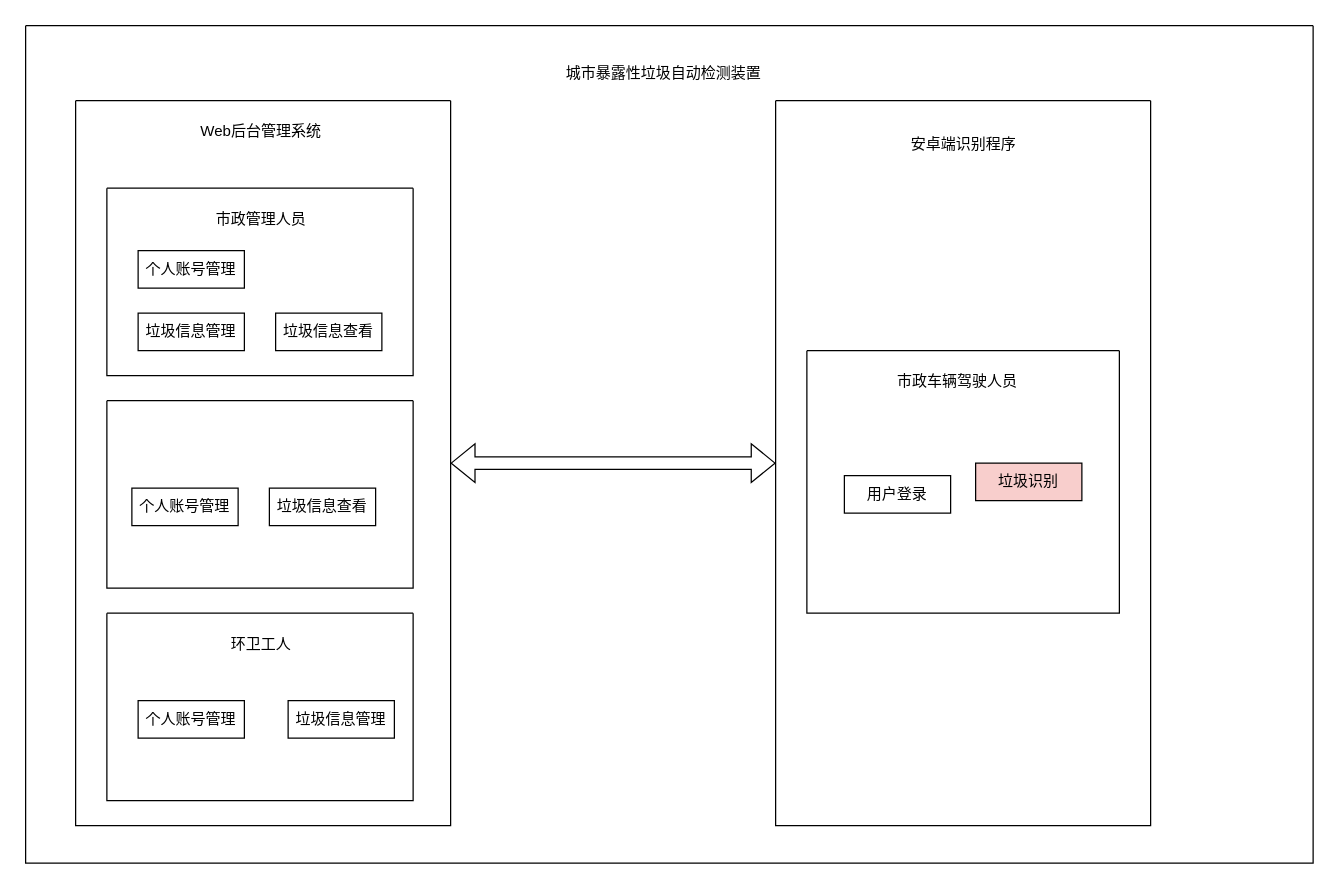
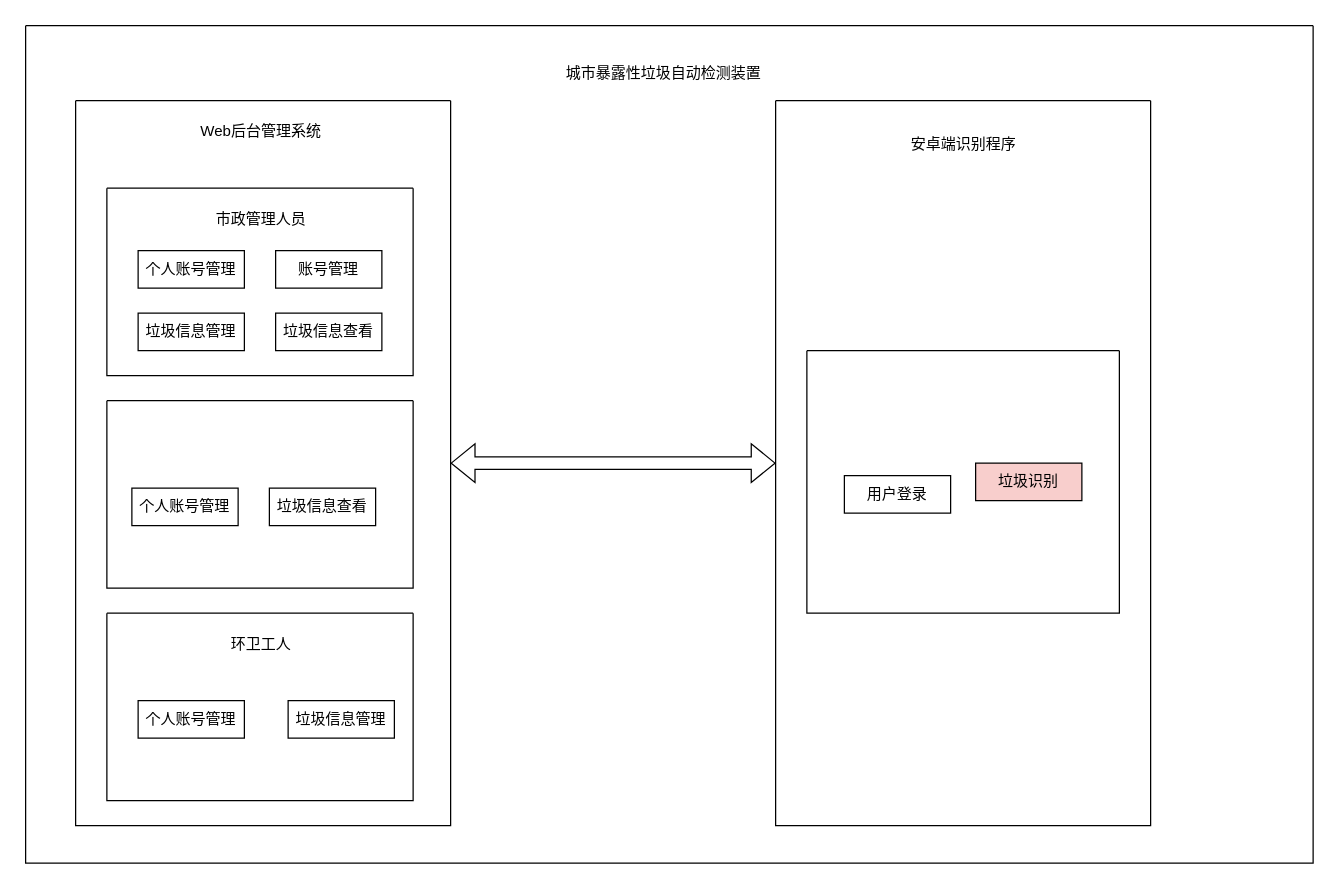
none -> (329, 269)
(957, 382) -> none
